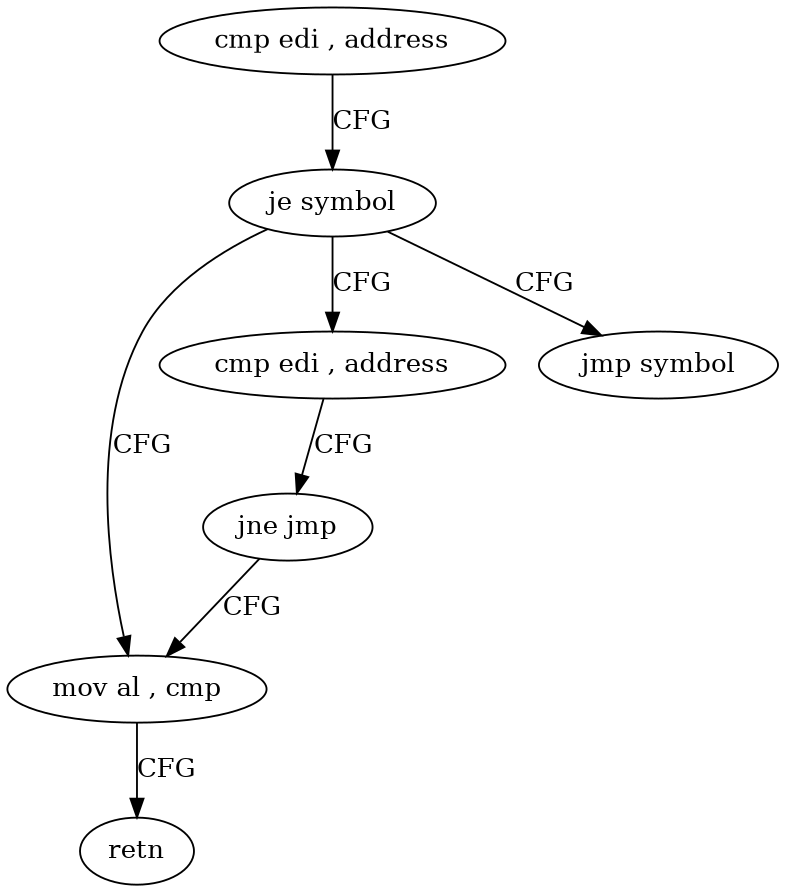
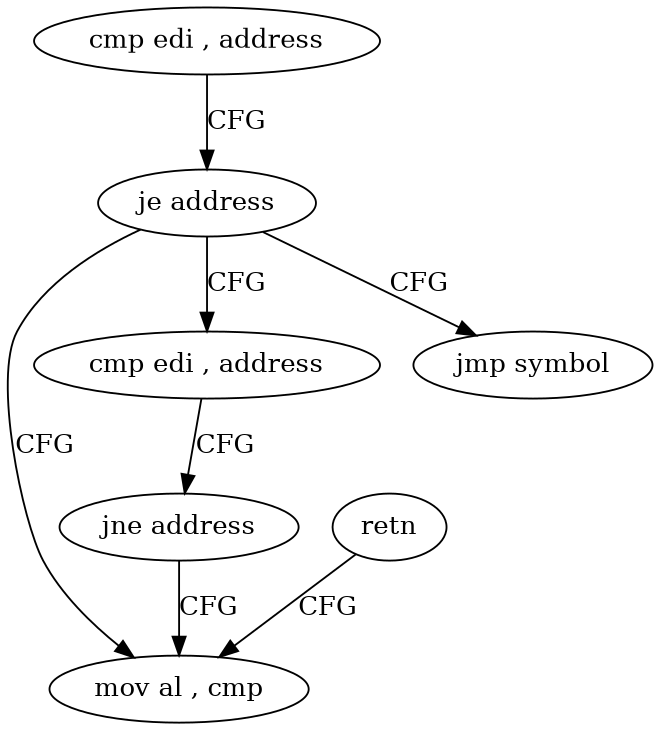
(333, 203) -> (207, 203)
(288, 527) -> (179, 527)
(137, 761) -> (295, 600)
